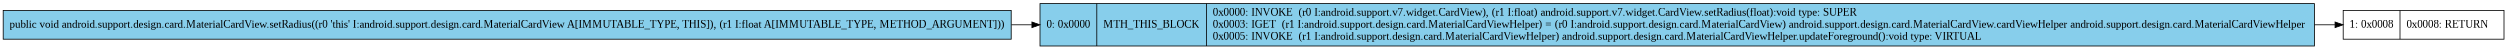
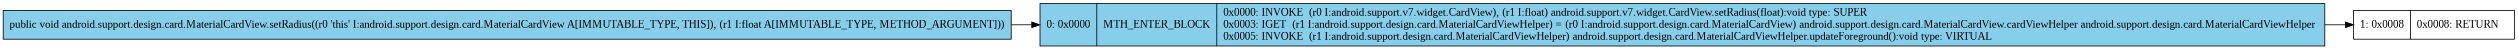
(1152, 24) -> (1157, 24)
